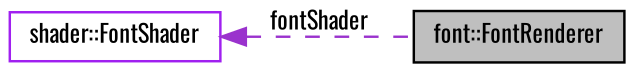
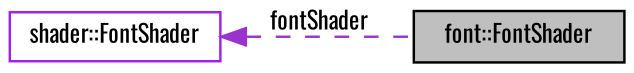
(519, 37) -> (519, 37)
